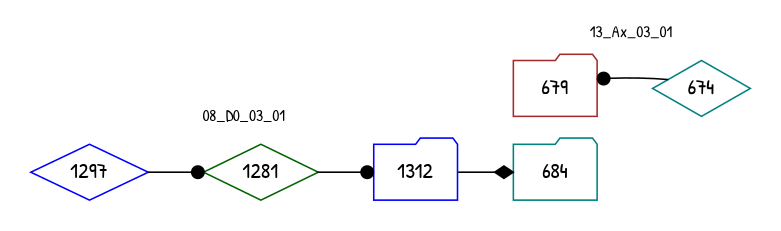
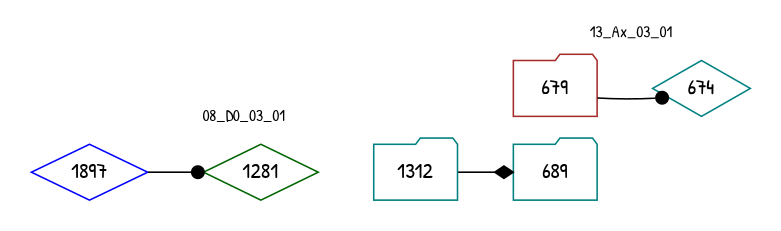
(639, 78) -> (626, 99)
(89, 172) -> (89, 172)
(339, 172) -> none
(416, 172) -> (416, 172)
(555, 172) -> (555, 172)
